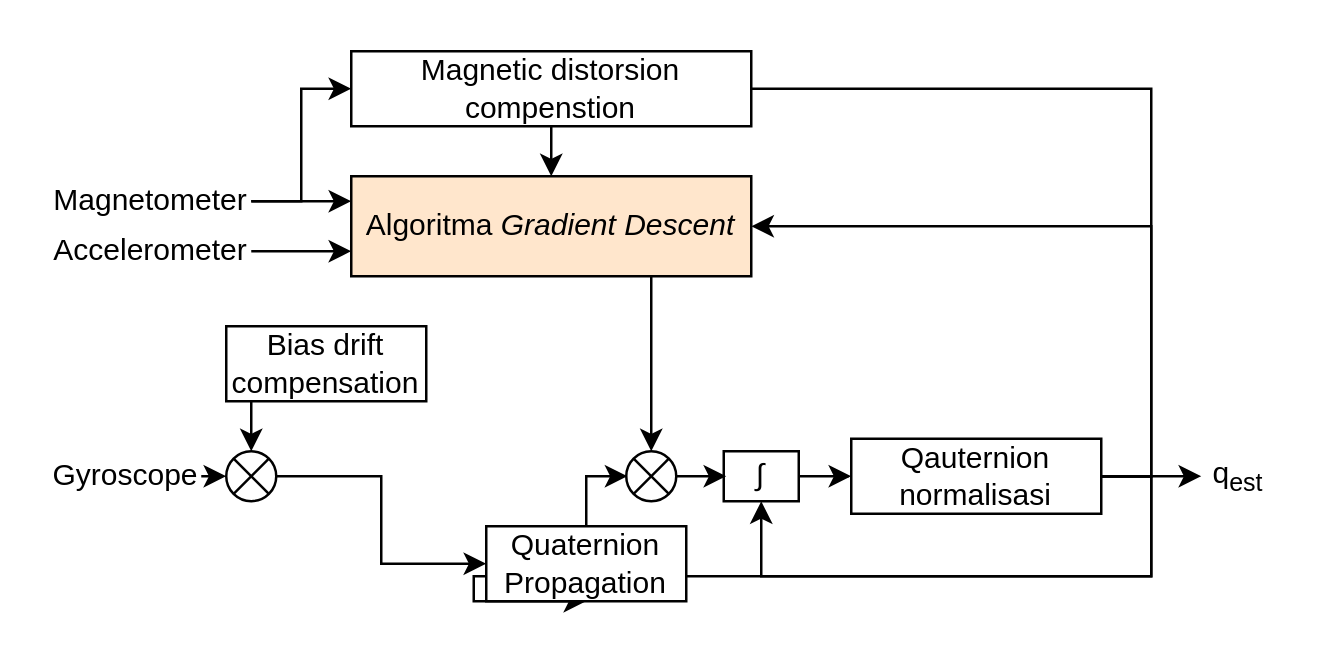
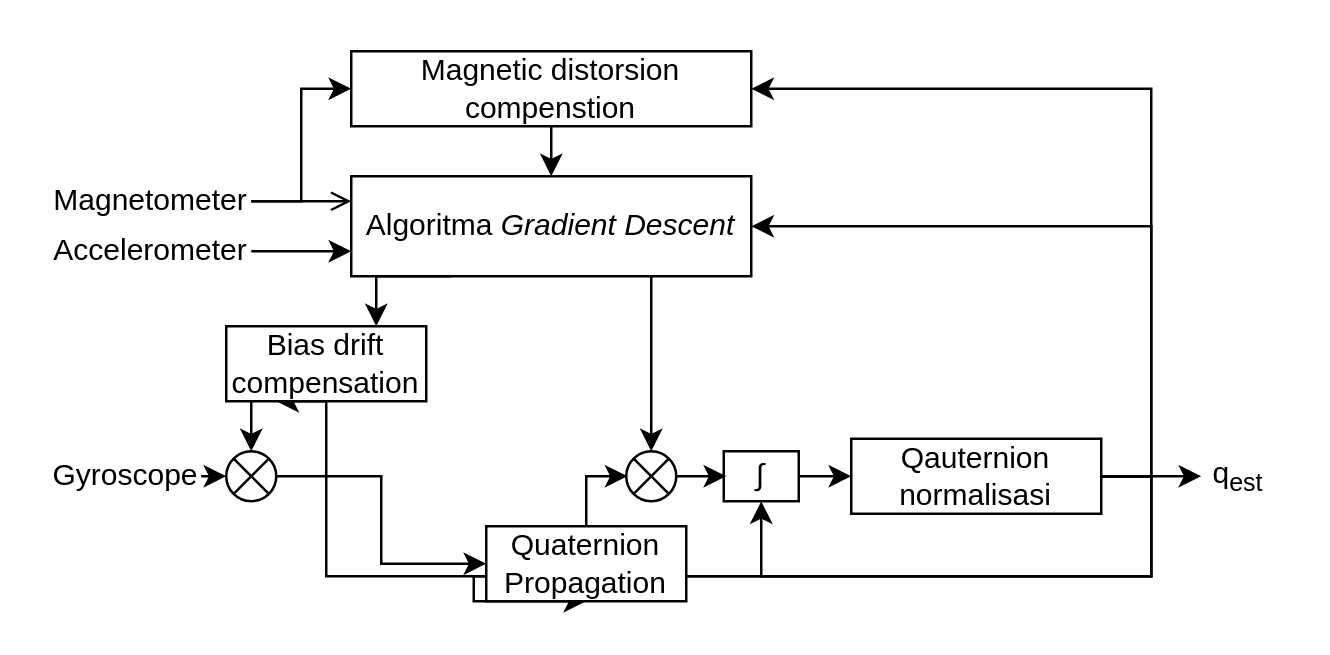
(762, 89) -> (769, 89)
(333, 201) -> (337, 201)
(551, 226) -> (551, 226)
none -> (376, 291)
none -> (350, 576)
